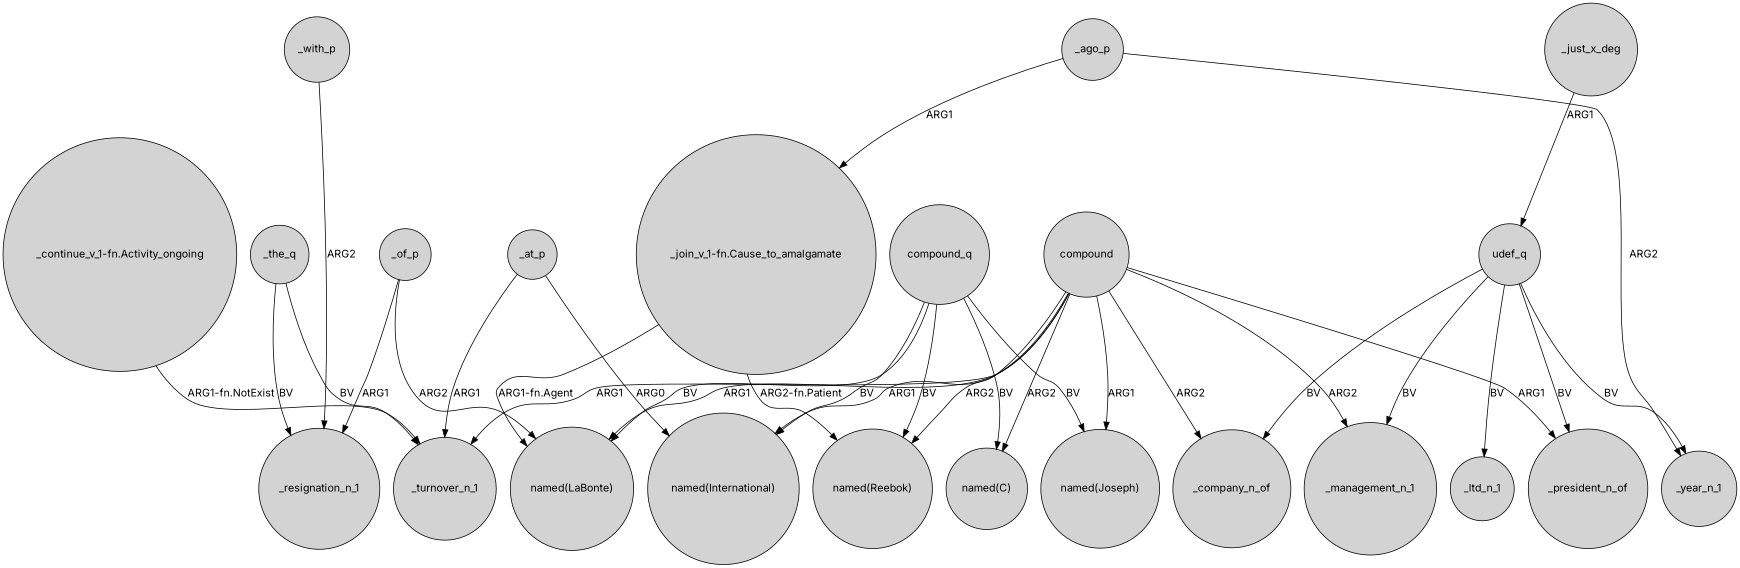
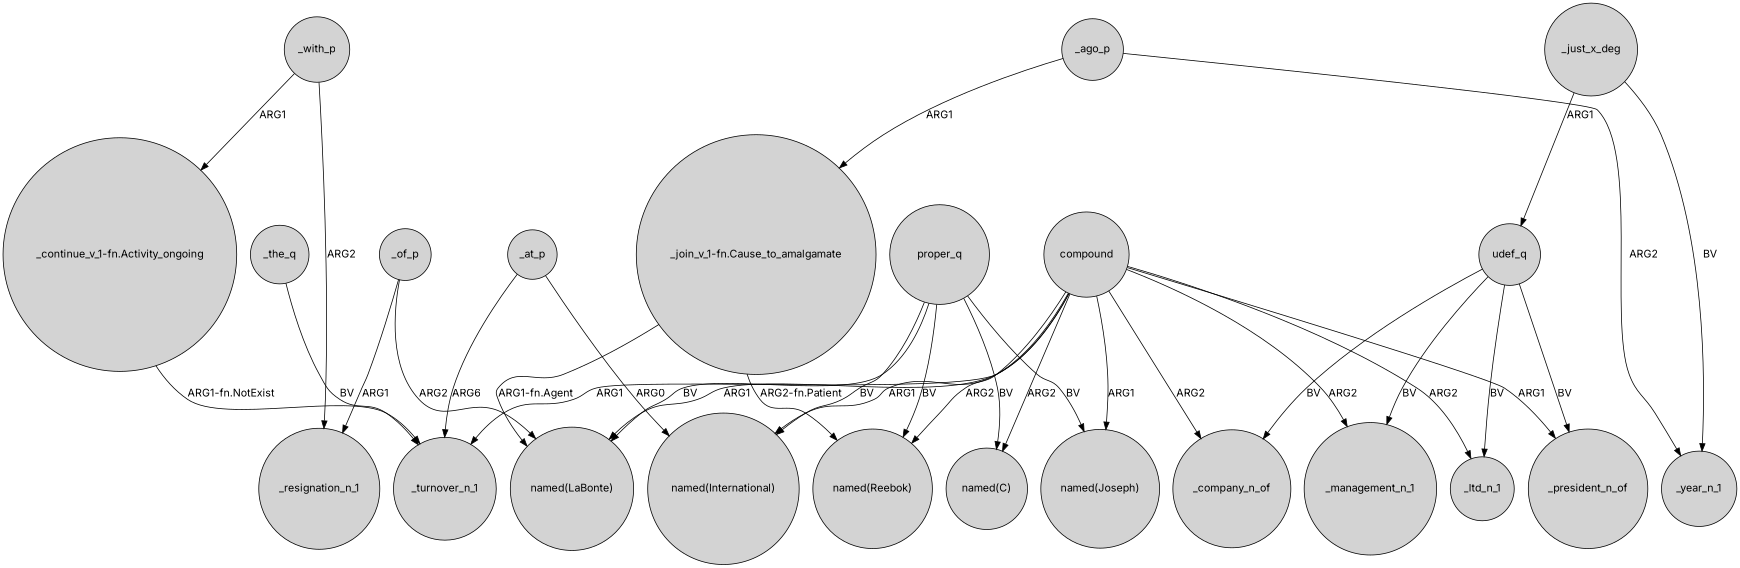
none -> (250, 119)
(940, 255) -> (940, 255)
none -> (1314, 334)
(274, 357) -> none
(1586, 384) -> (1693, 255)
(467, 394) -> (467, 394)
